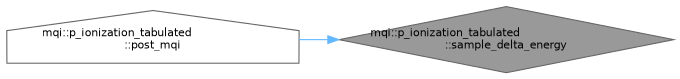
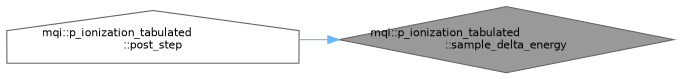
(153, 40) -> (153, 40)
